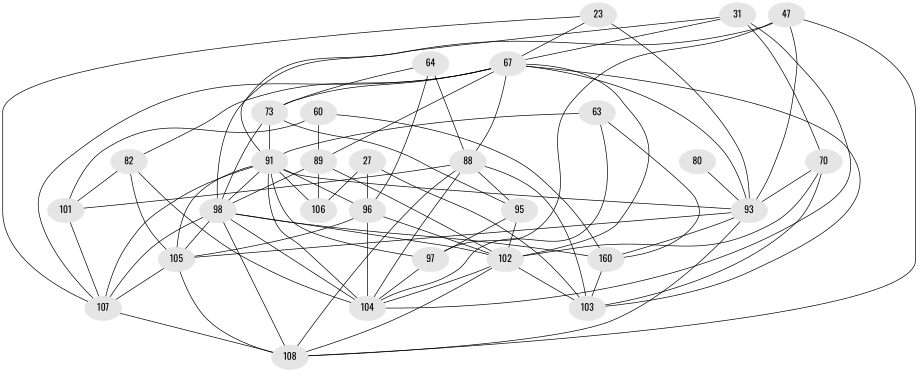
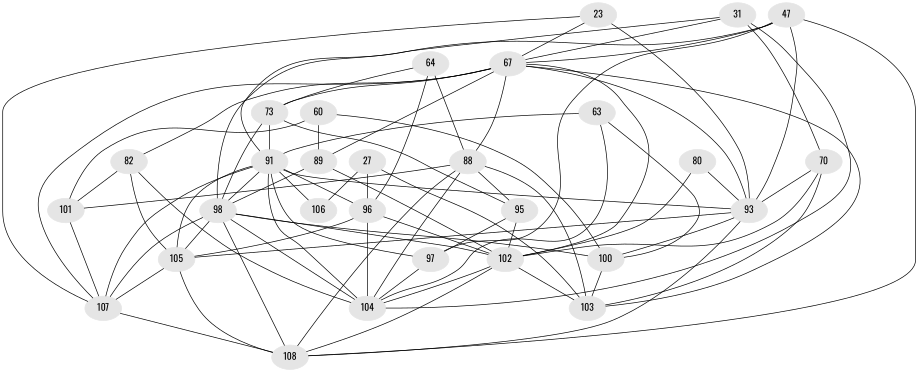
none -> (632, 53)
(319, 191) -> none
none -> (617, 233)
(606, 259) -> (606, 259)
